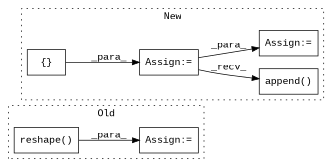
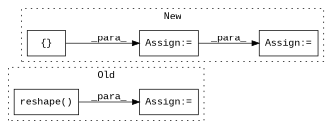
(289, 81) -> none
